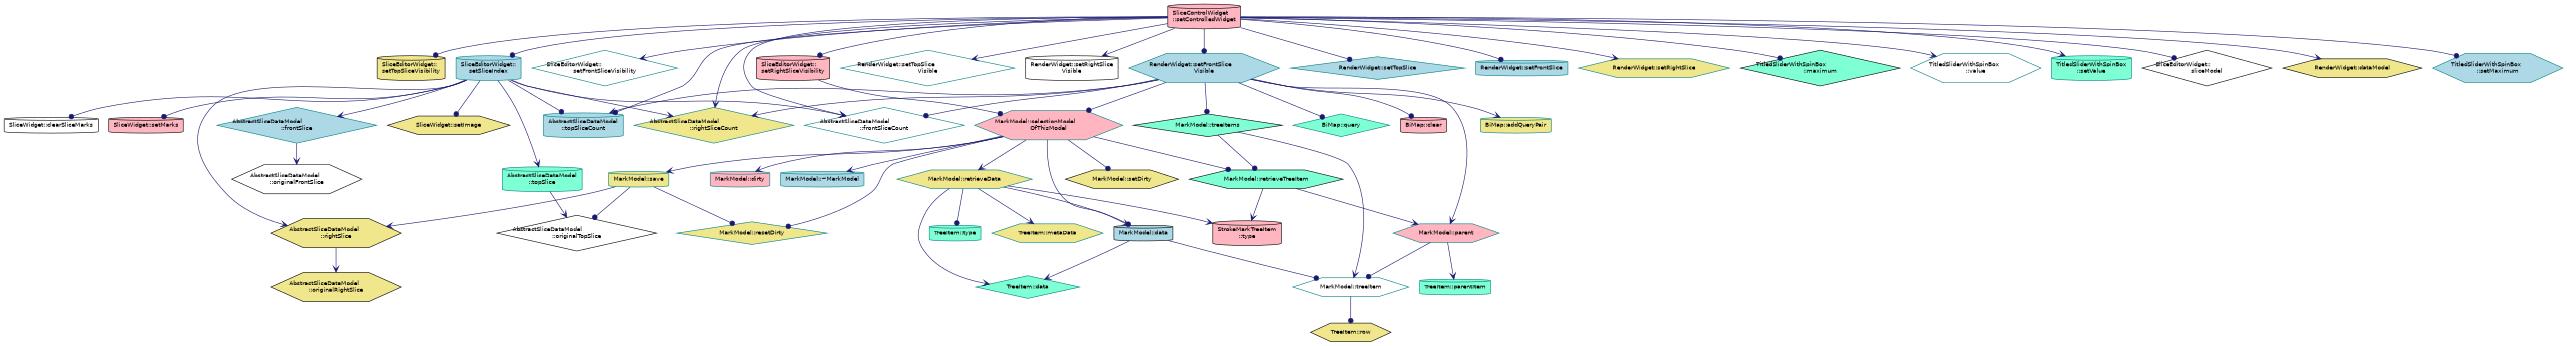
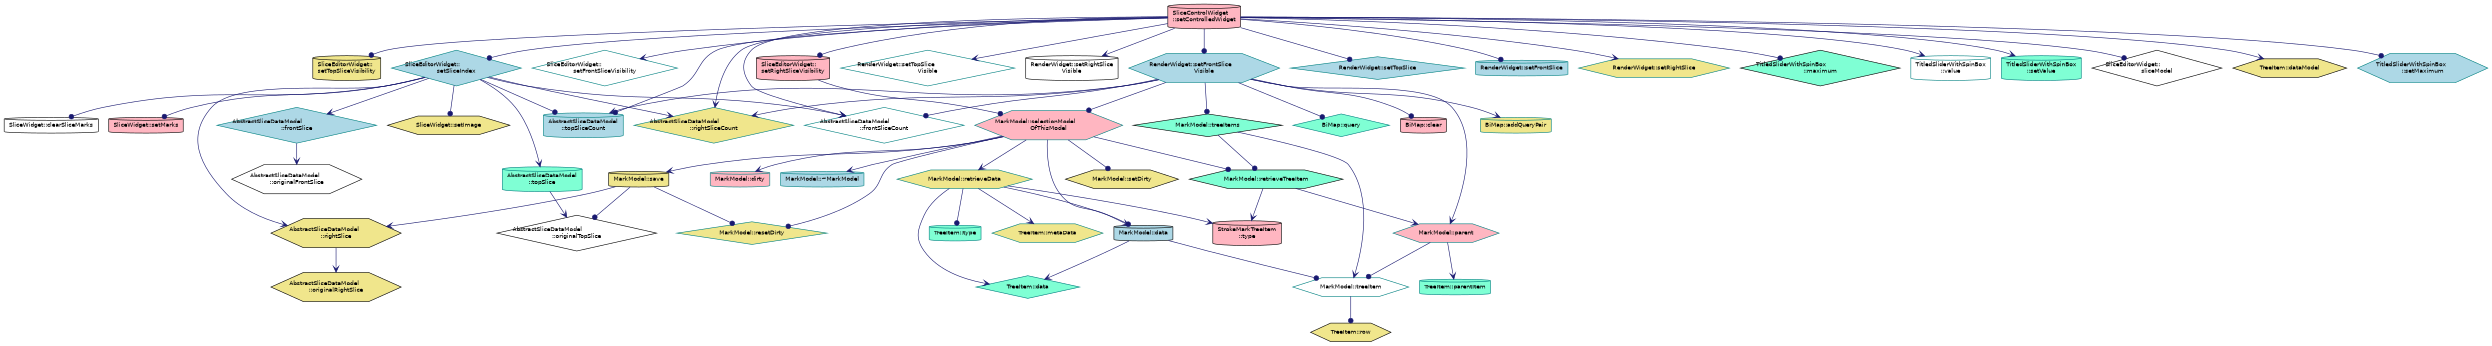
(489, 68) -> (456, 68)
(1976, 68) -> (1951, 68)
(2352, 68) -> (2290, 68)
(639, 179) -> (639, 179)
